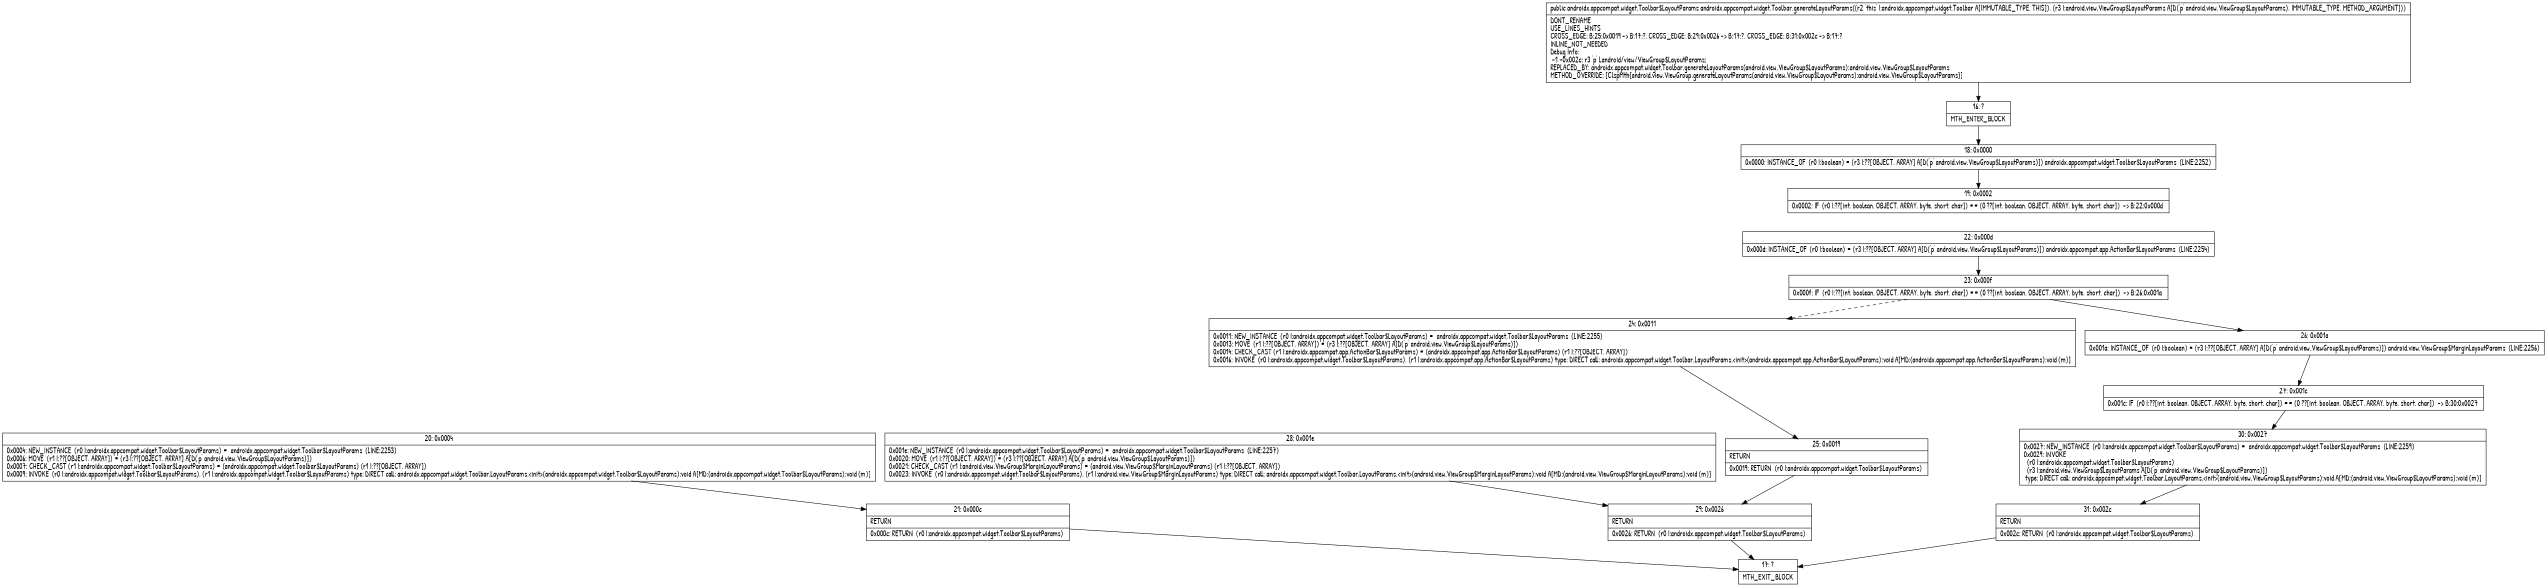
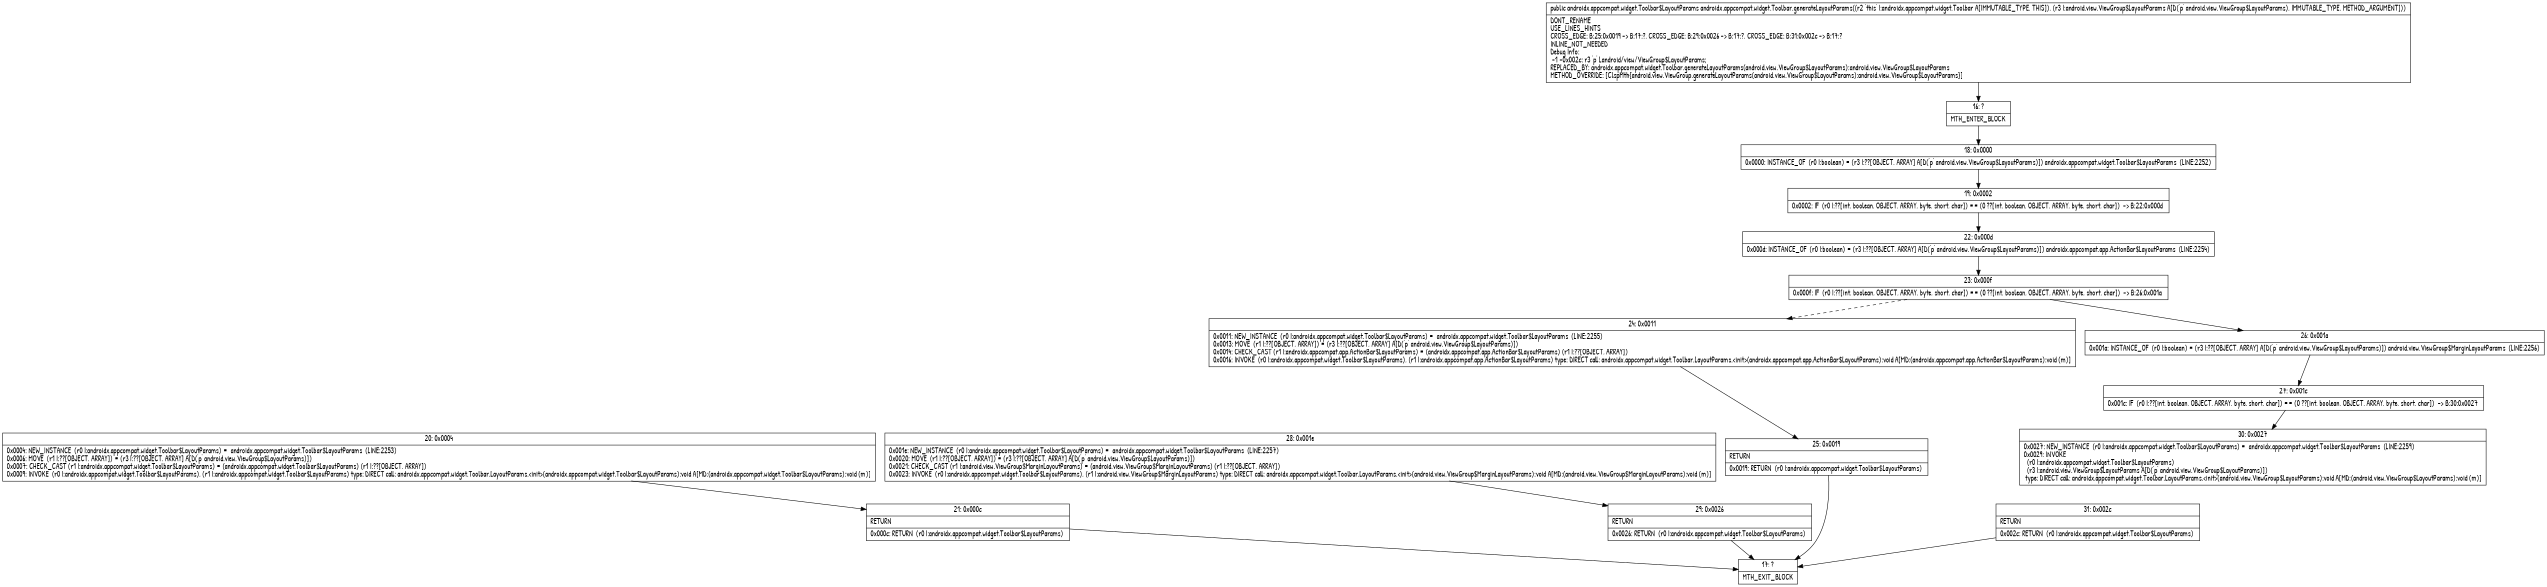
none -> (1978, 220)
(1771, 488) -> (1825, 520)
(2166, 494) -> none
